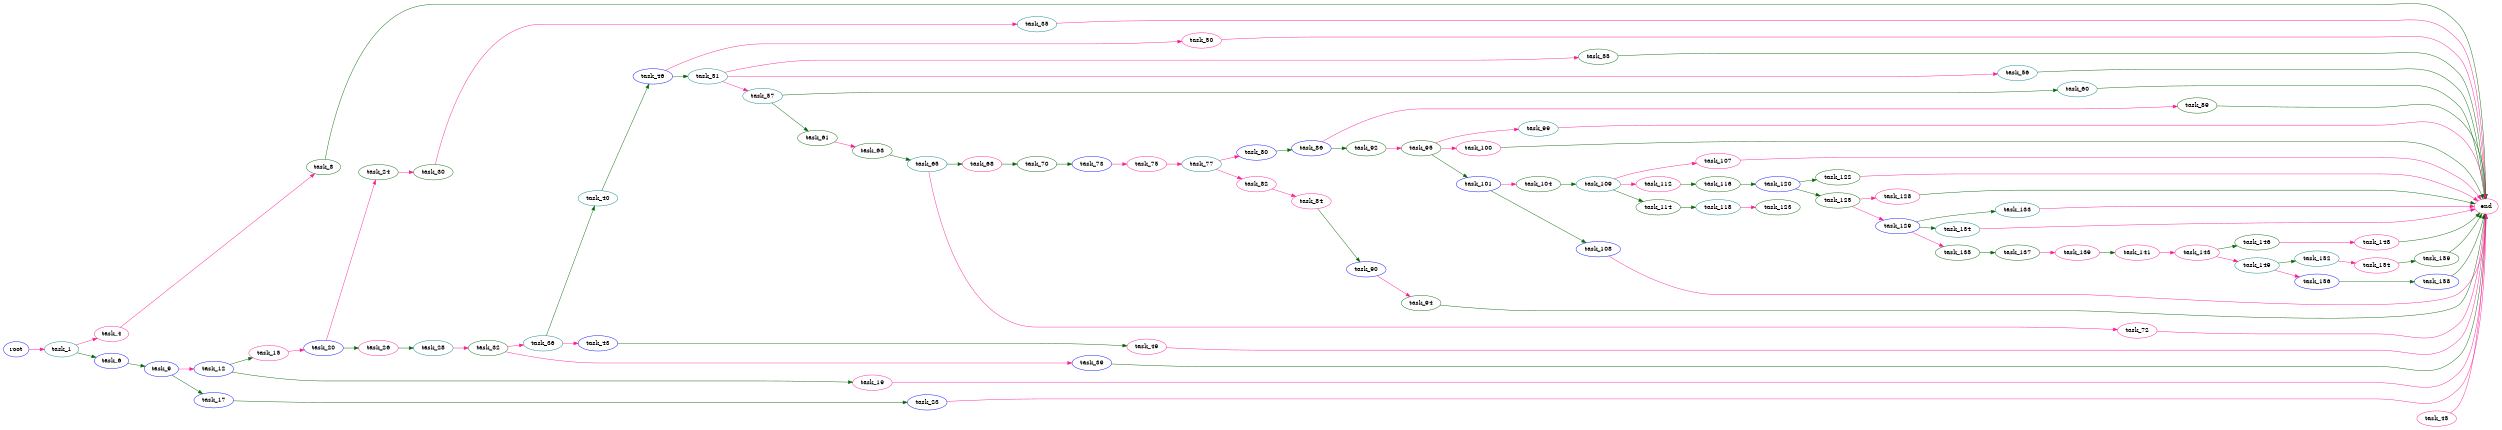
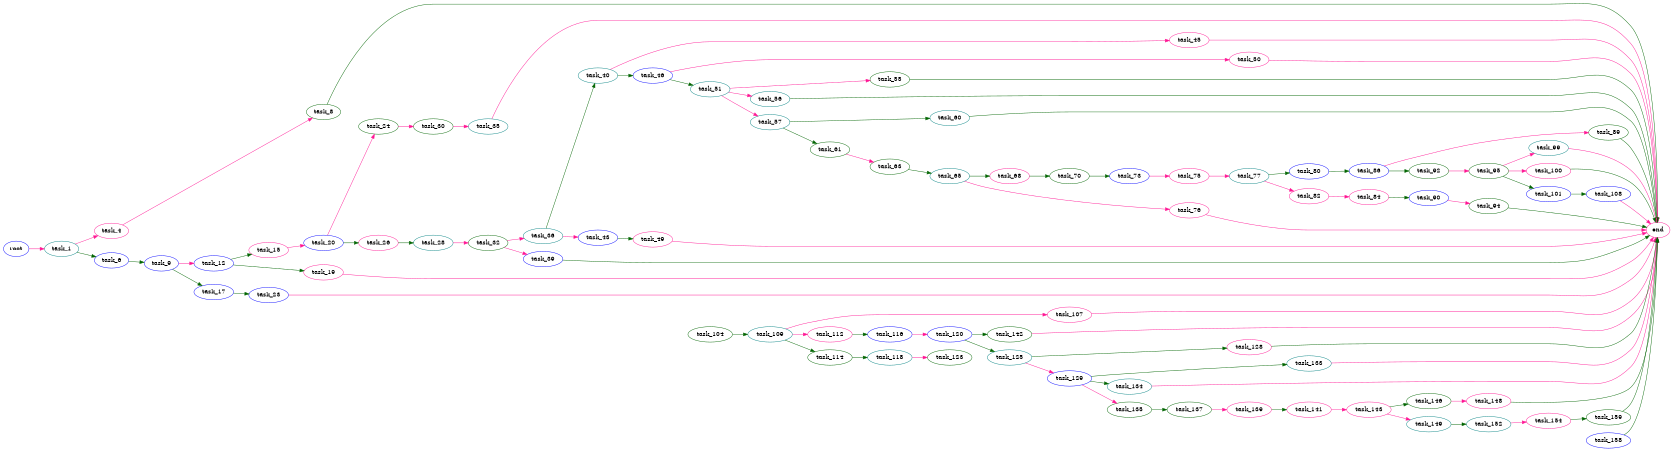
none -> (885, 42)
(1227, 159) -> (1277, 174)
(1838, 177) -> (1010, 334)
(1506, 184) -> none
(1718, 184) -> (890, 334)
(1746, 184) -> (918, 334)
(1866, 199) -> (1127, 352)
(1838, 200) -> (1010, 357)
(2317, 282) -> none
(2137, 330) -> (1189, 210)
